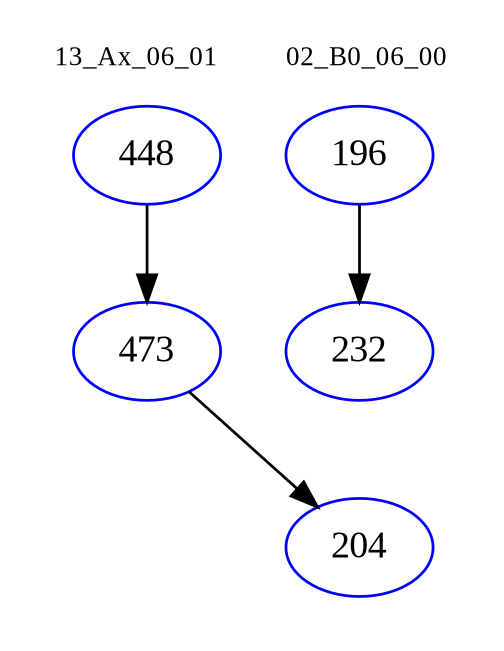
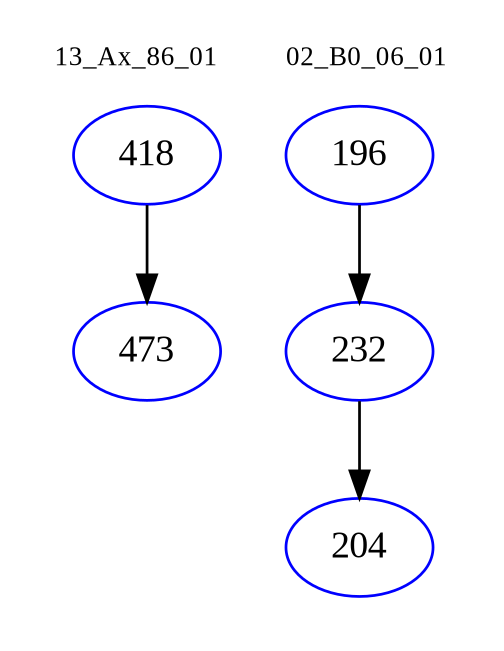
(138, 59) -> (138, 59)
(368, 59) -> (368, 59)
(147, 155) -> (147, 155)
(243, 440) -> (360, 436)
